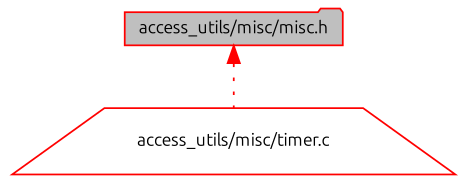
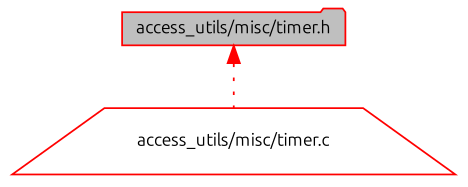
(234, 29) -> (234, 29)
